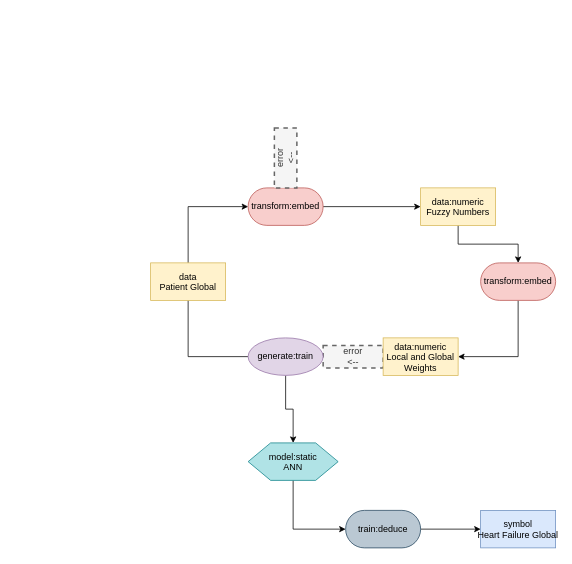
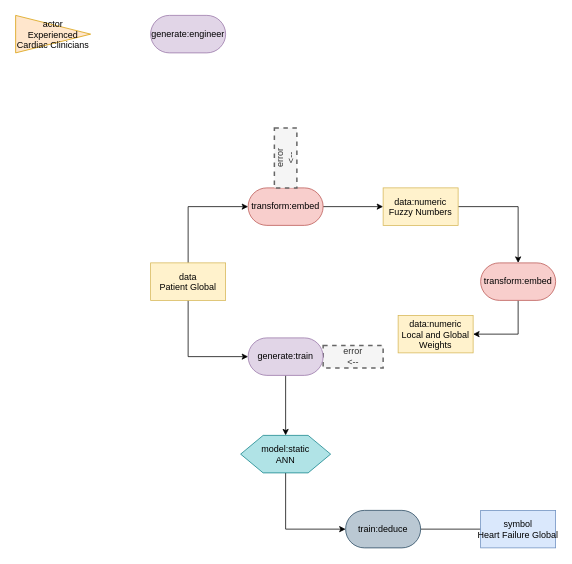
none -> (53, 34)
none -> (188, 34)
(458, 207) -> (420, 207)
(243, 357) -> (241, 357)
(285, 357) -> (285, 357)
(420, 357) -> (435, 334)
(293, 462) -> (285, 454)
(474, 529) -> (476, 529)
